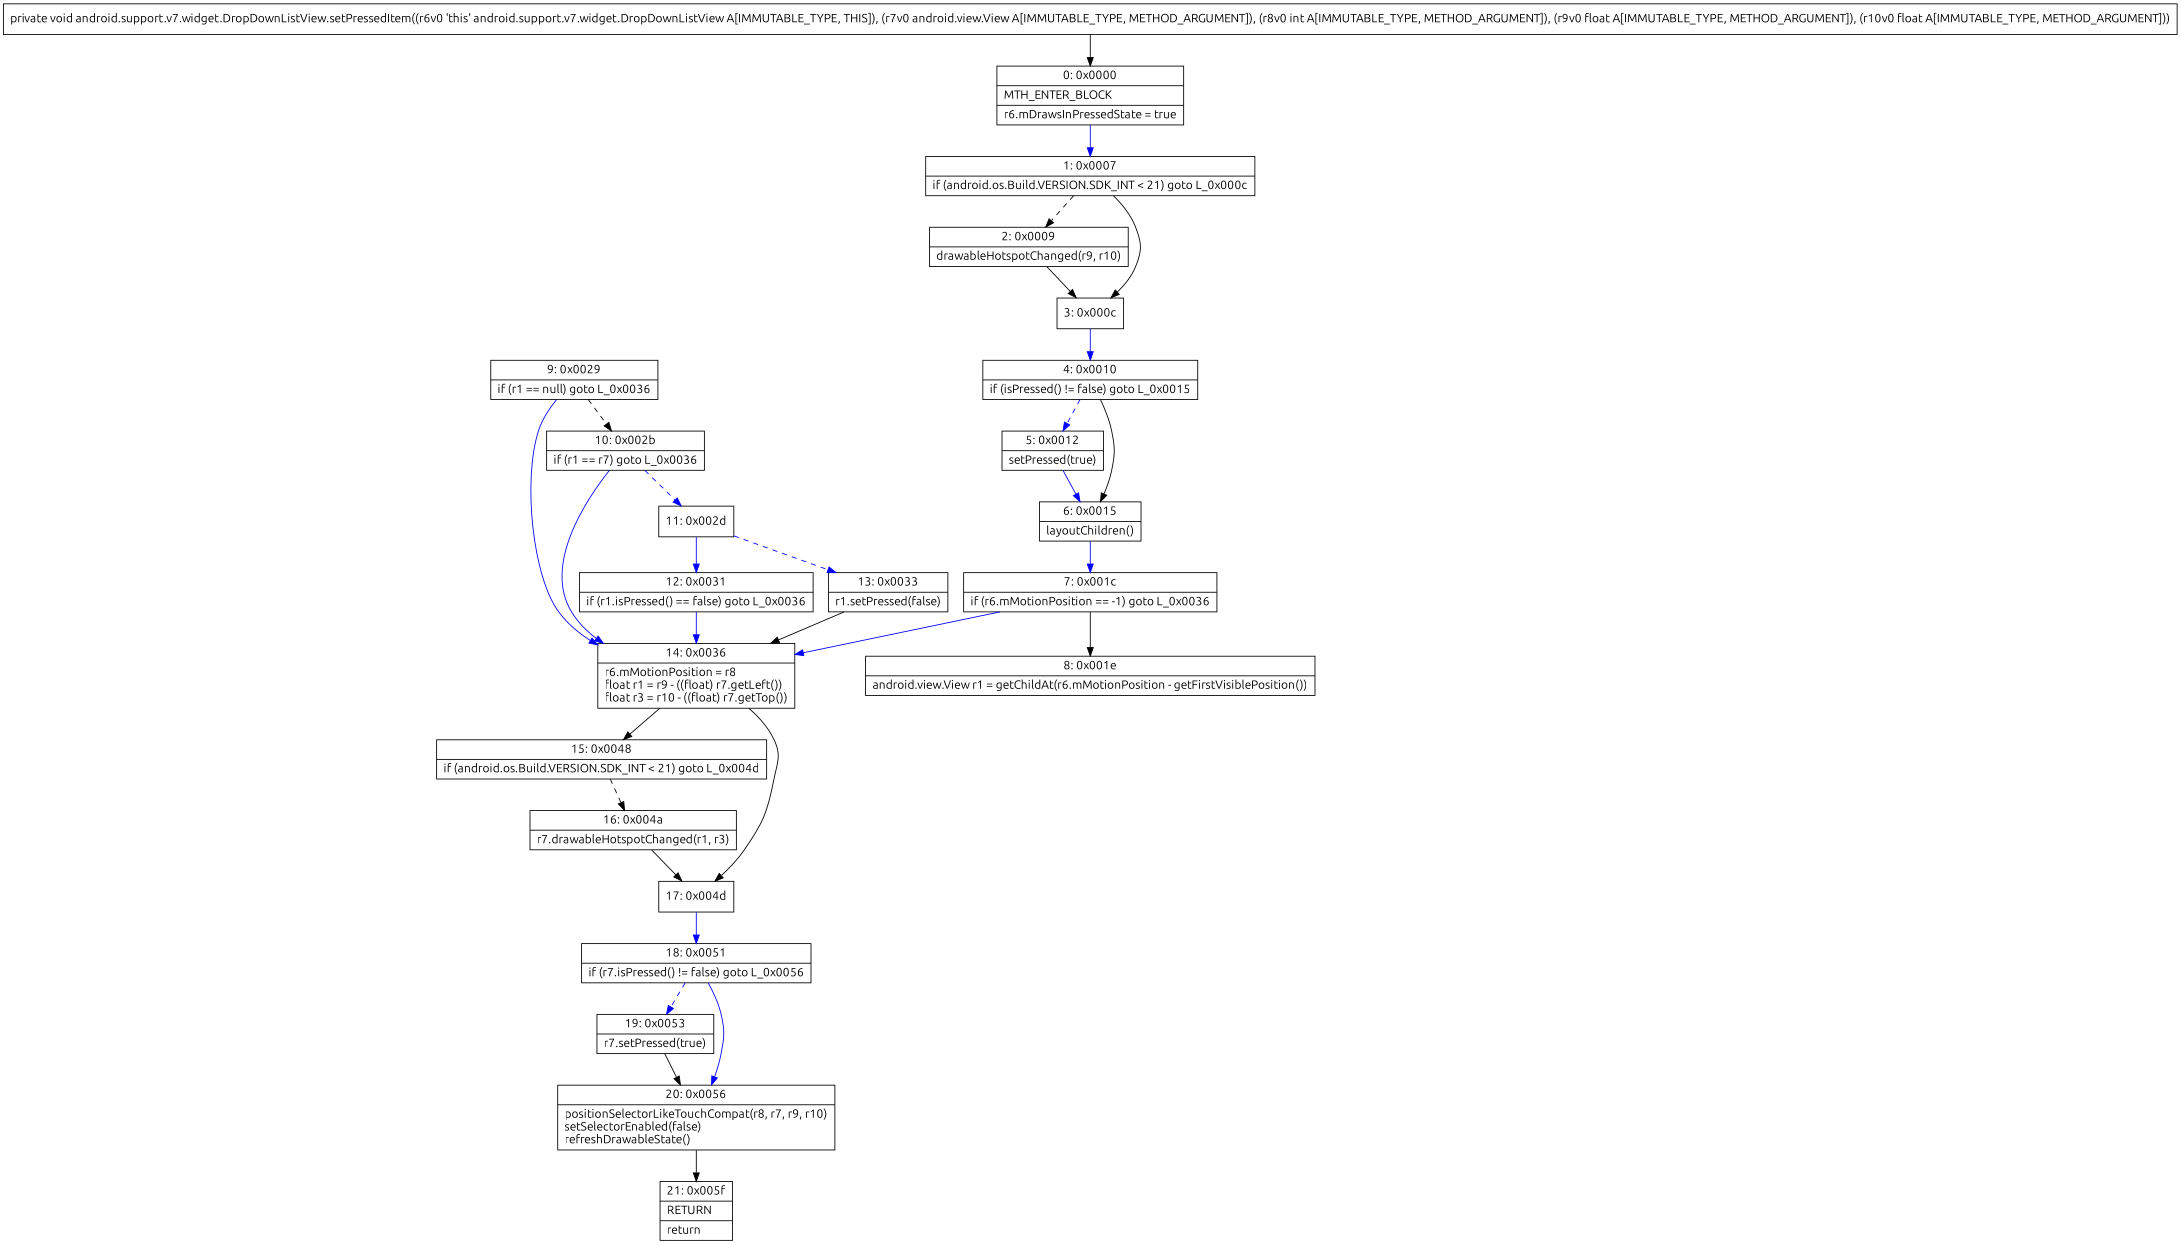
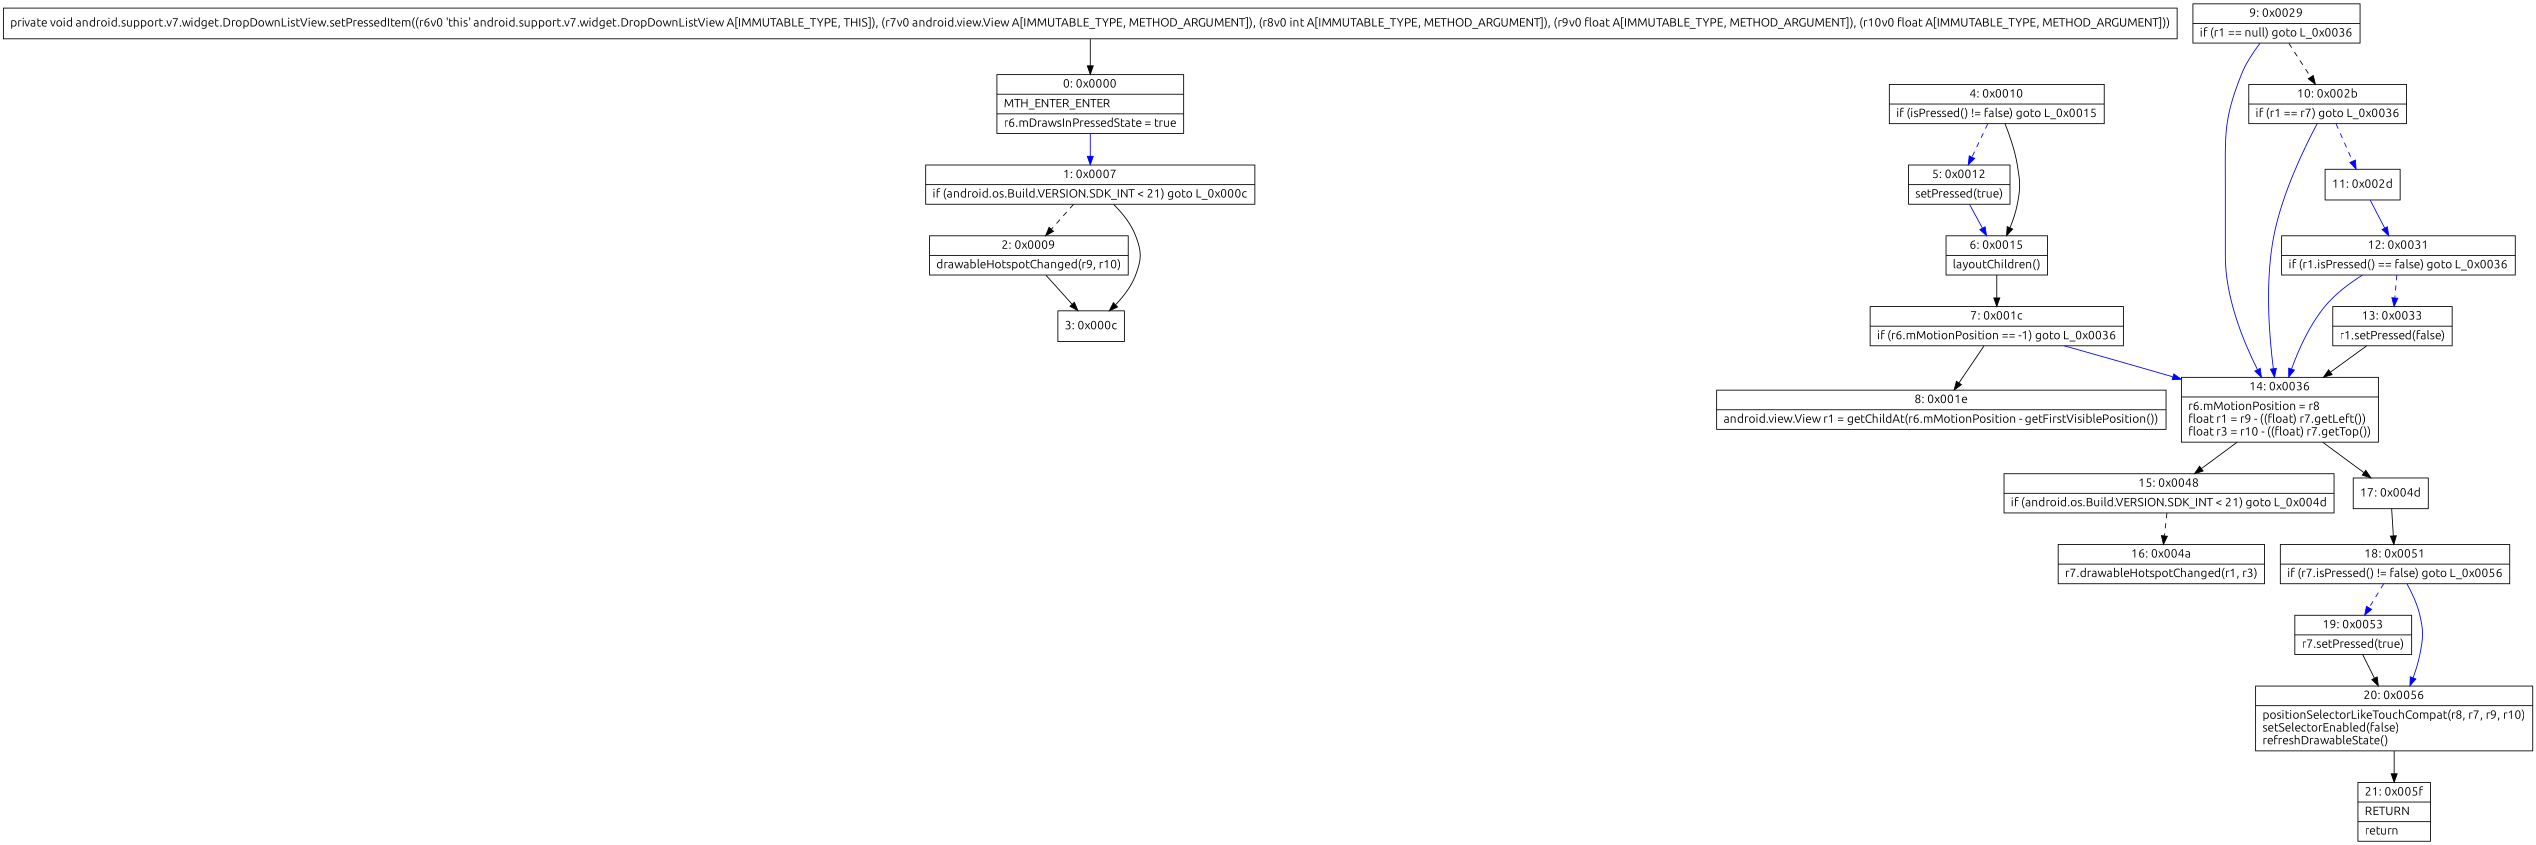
(1058, 95) -> (1057, 104)
(1090, 340) -> none
(781, 553) -> (2396, 286)
(1090, 553) -> (1997, 286)
(664, 863) -> none
(696, 924) -> (2392, 522)
